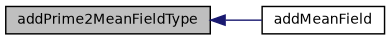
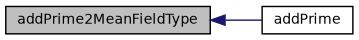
(323, 20) -> (307, 20)
